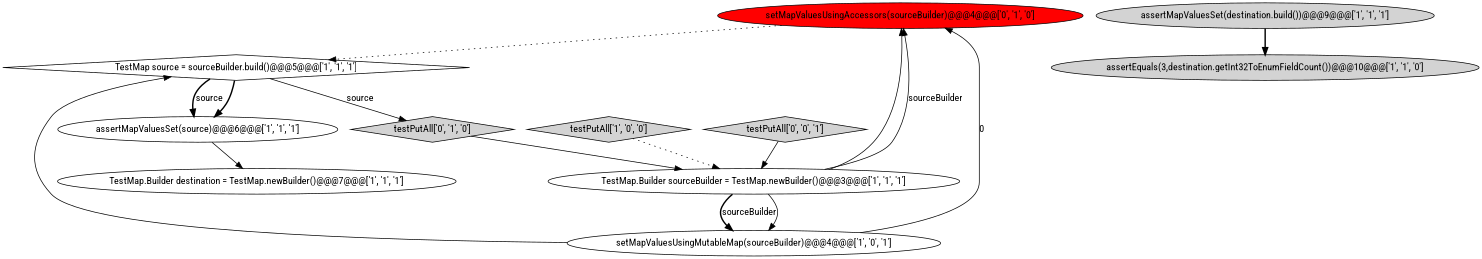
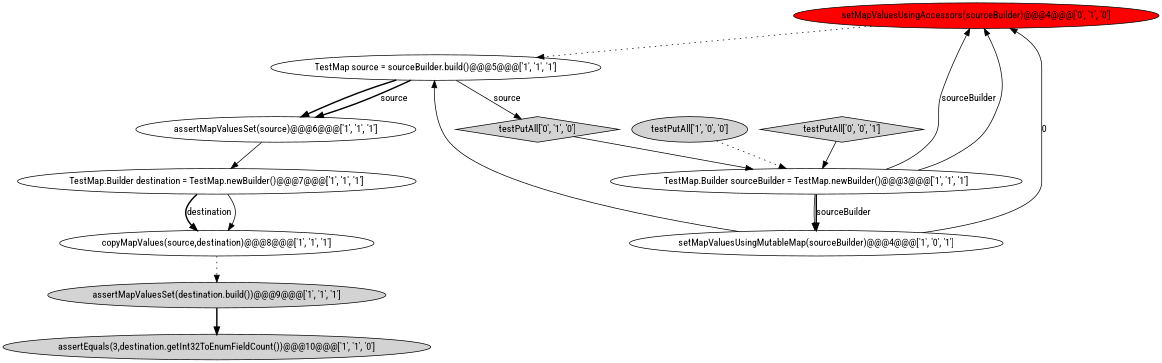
(236, 68) -> (436, 68)
(609, 129) -> (690, 129)
none -> (217, 243)
